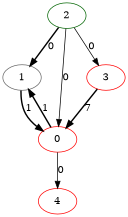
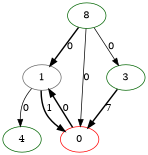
(67, 16) -> (87, 16)
(106, 78) -> (126, 78)
(46, 108) -> (66, 108)
(58, 167) -> (23, 103)
(58, 201) -> (22, 139)
